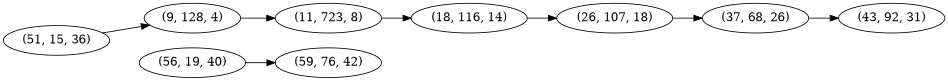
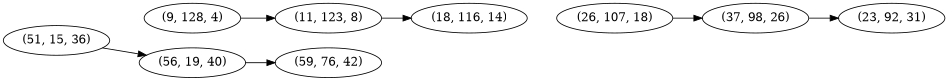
(328, 18) -> (328, 18)
(538, 18) -> none
(756, 18) -> (756, 18)
(892, 18) -> (892, 18)
(122, 30) -> (120, 51)
